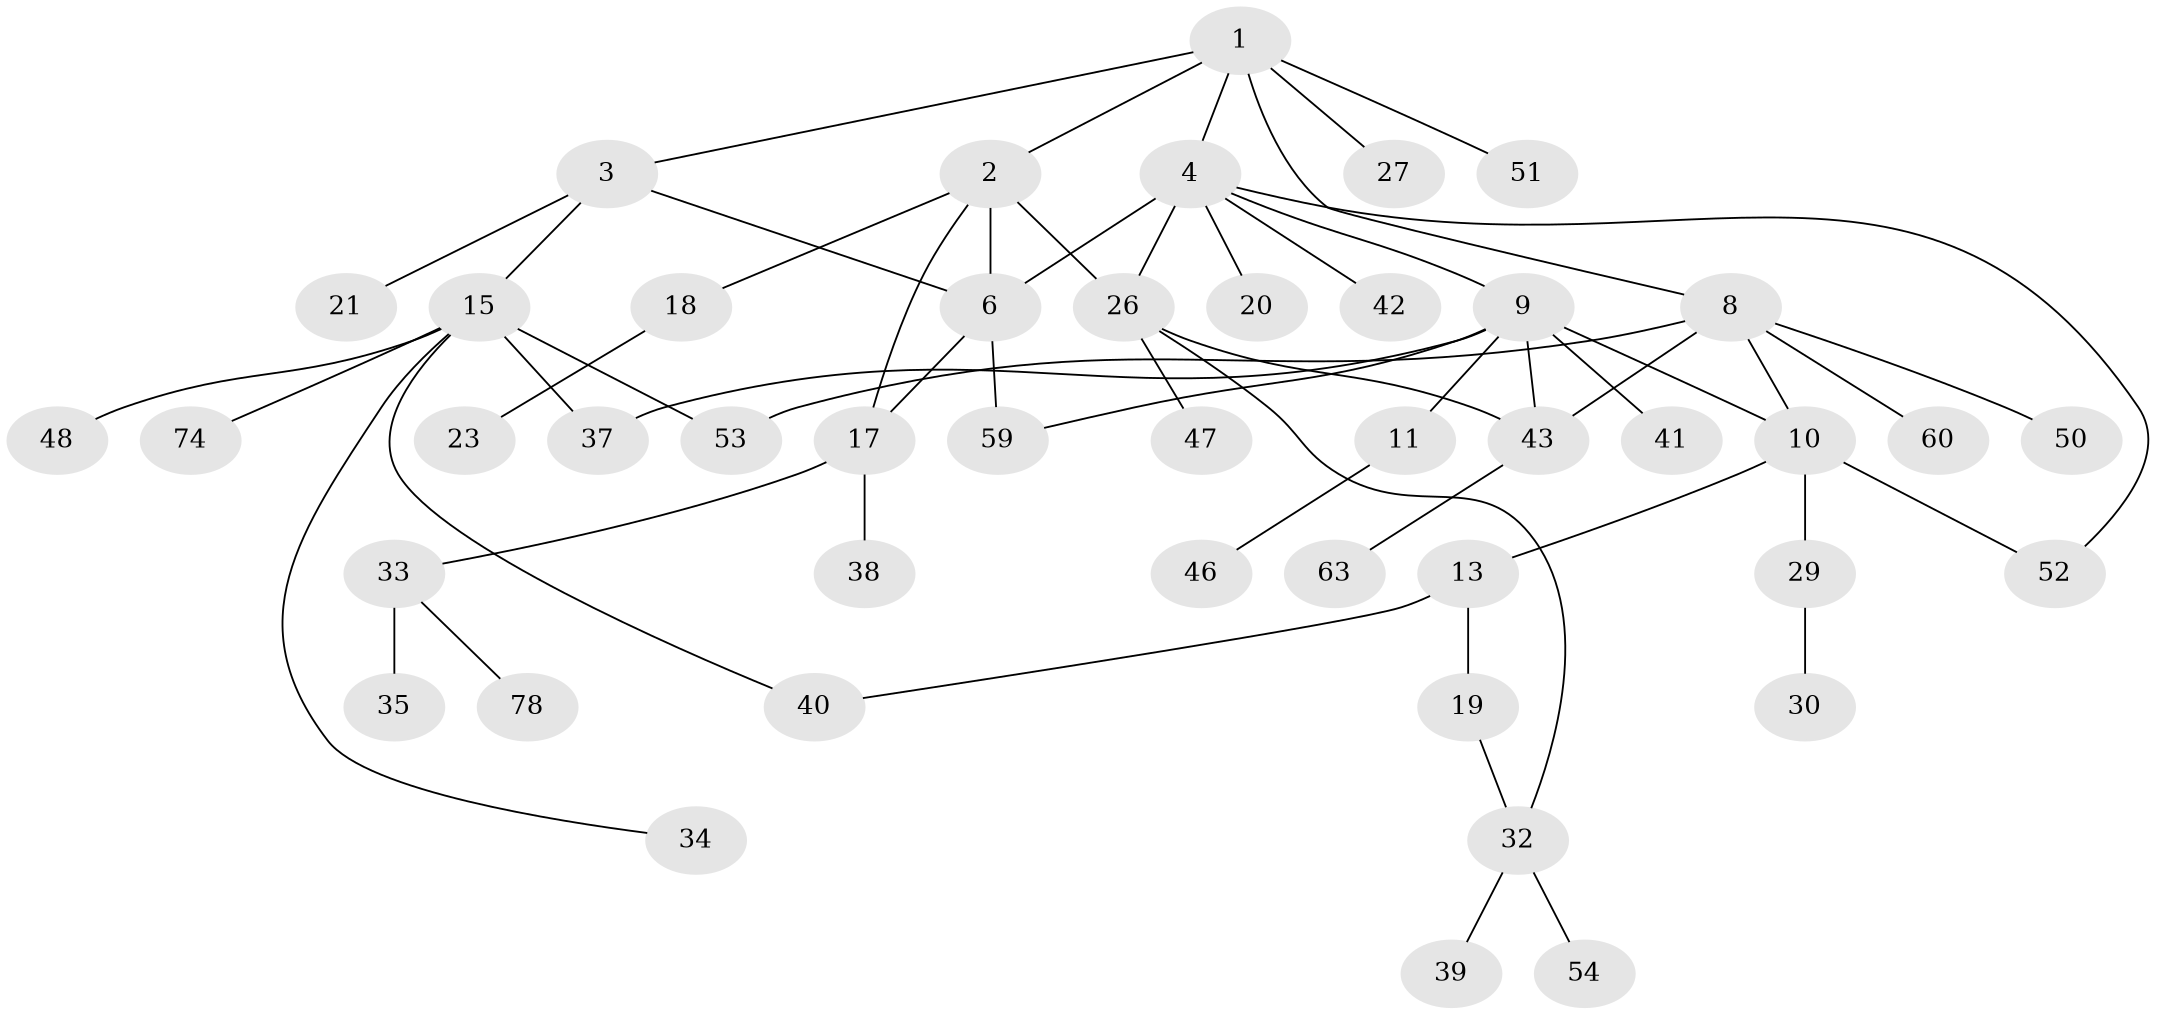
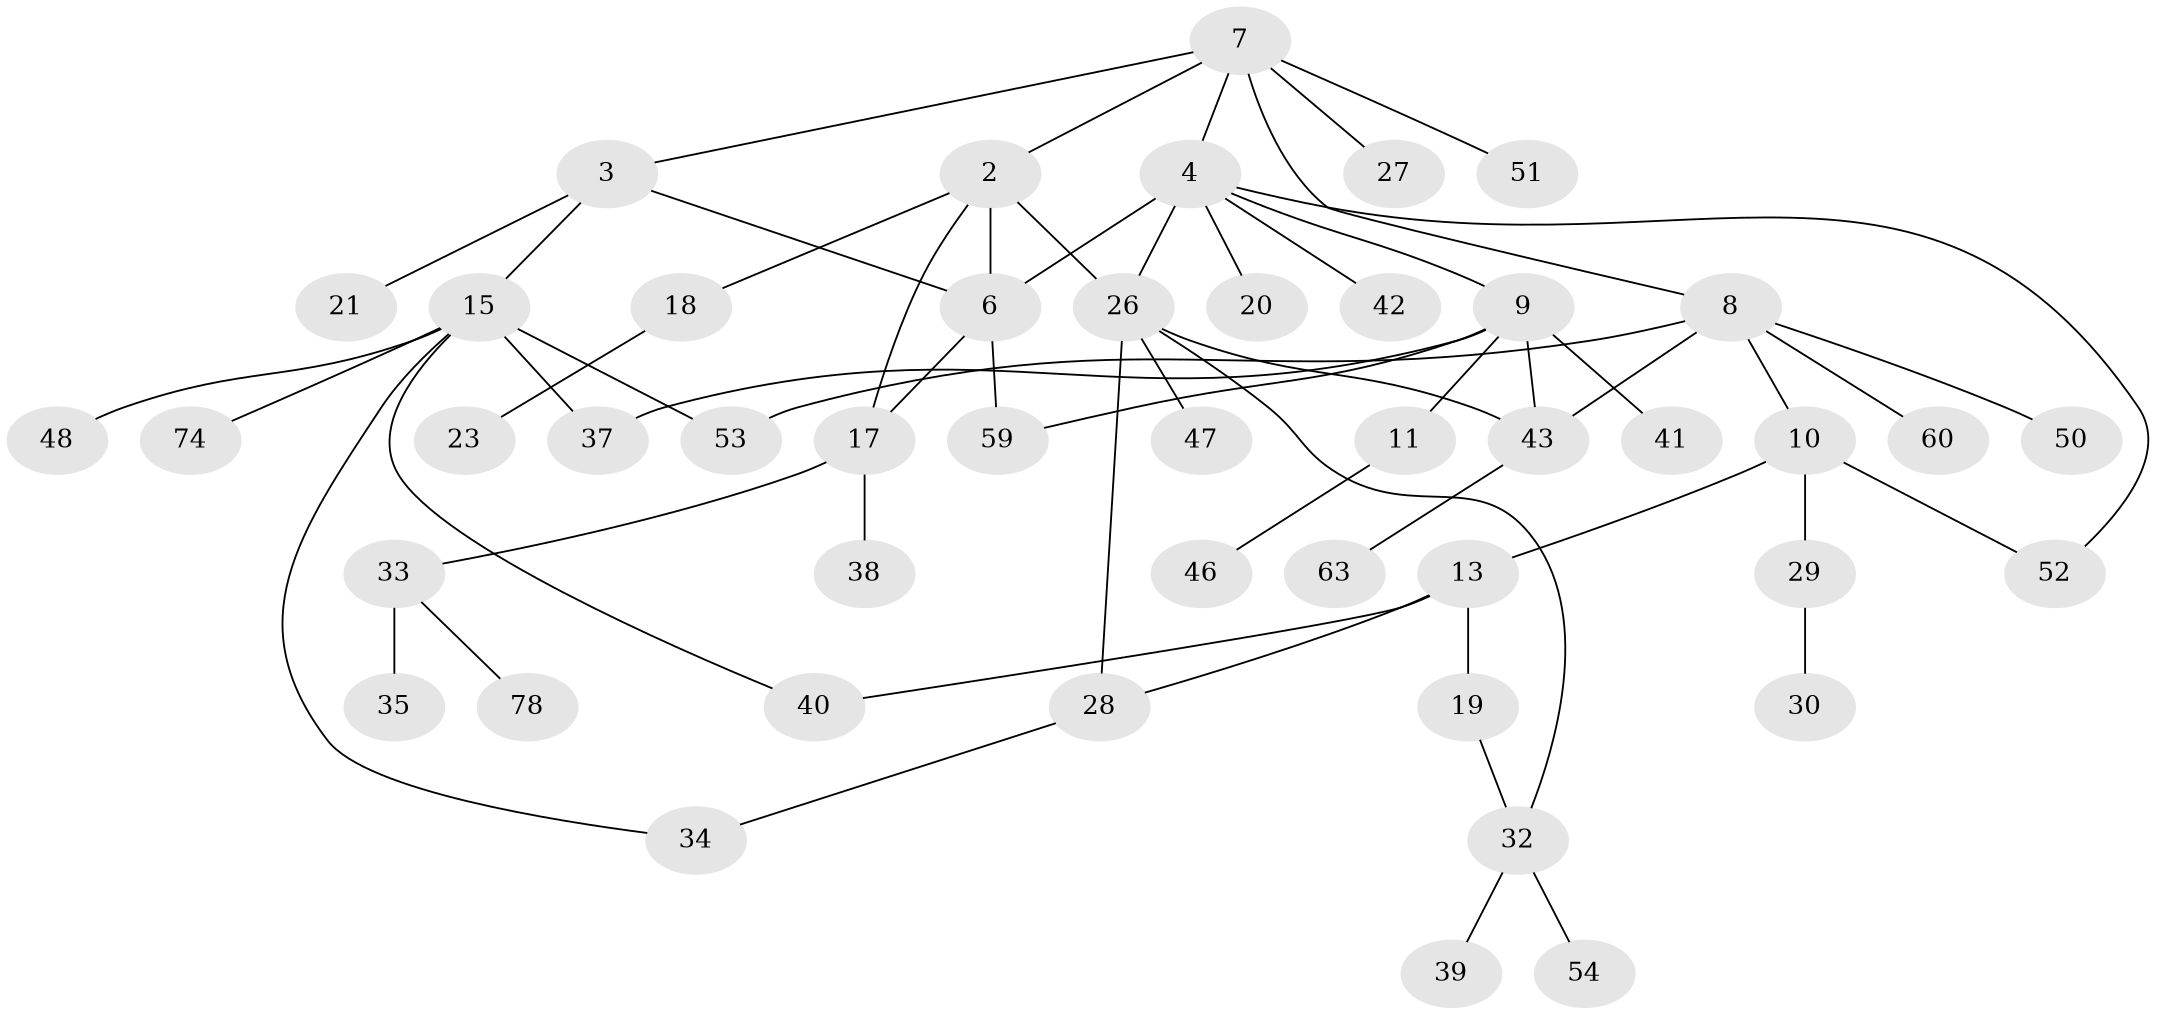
(1240, 41) -> (1240, 41)
(1665, 373) -> none
none -> (1100, 707)
